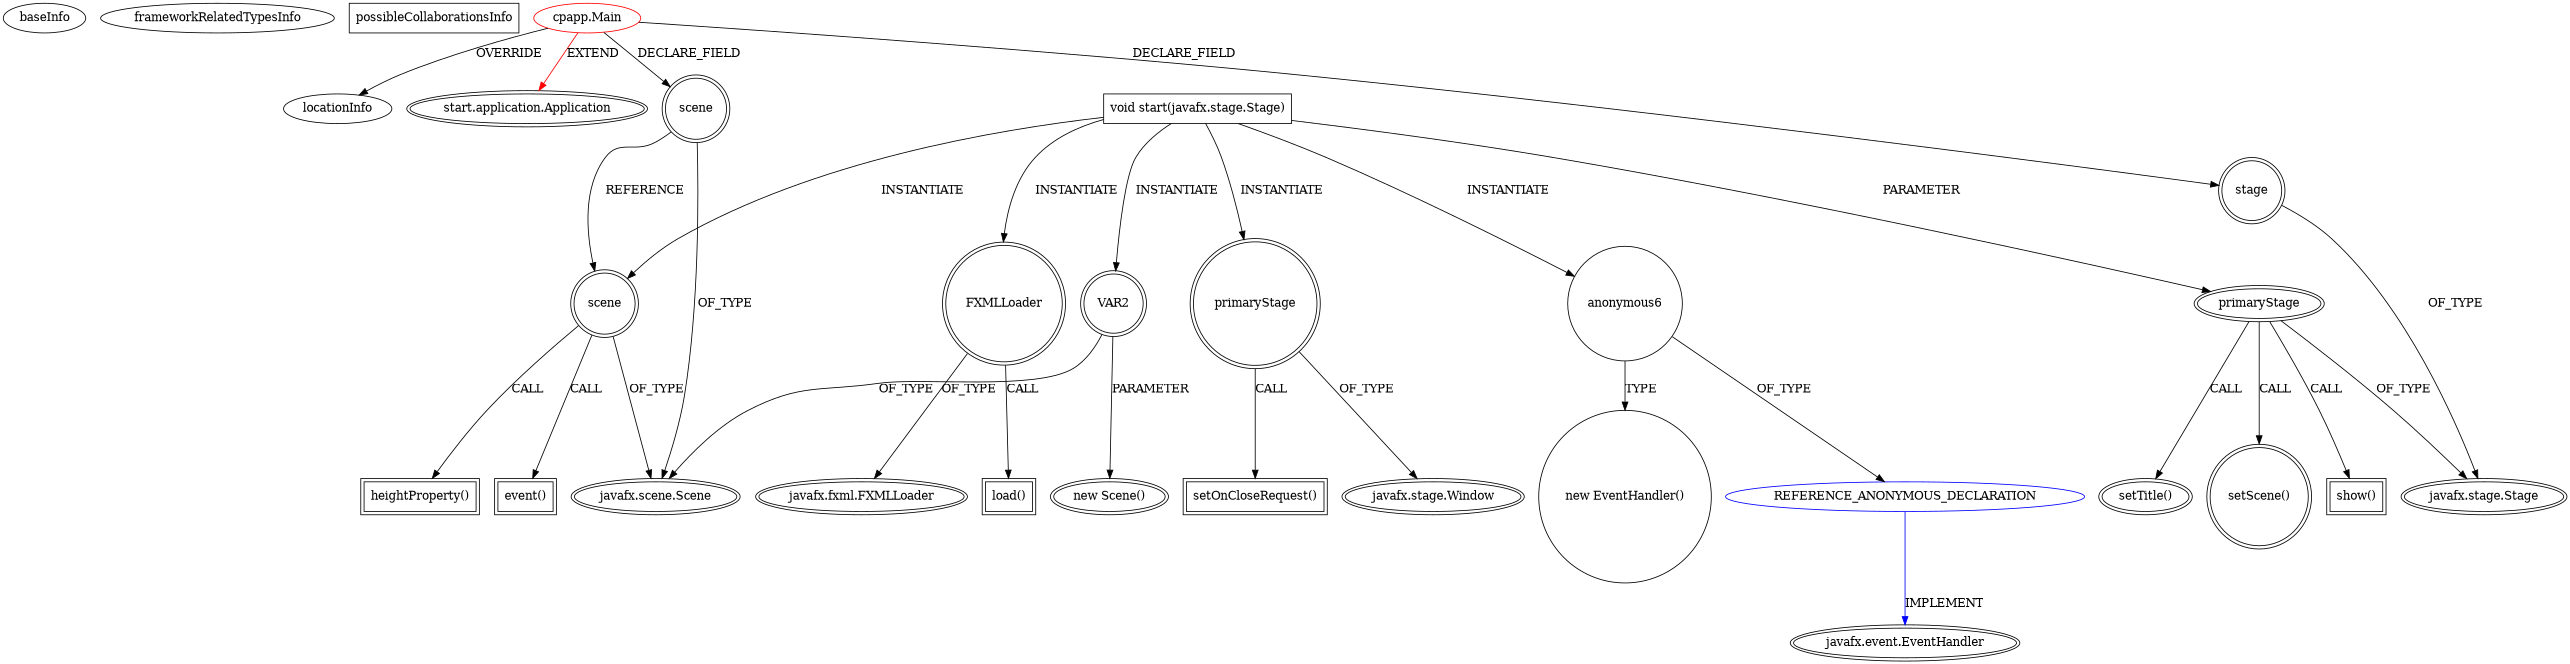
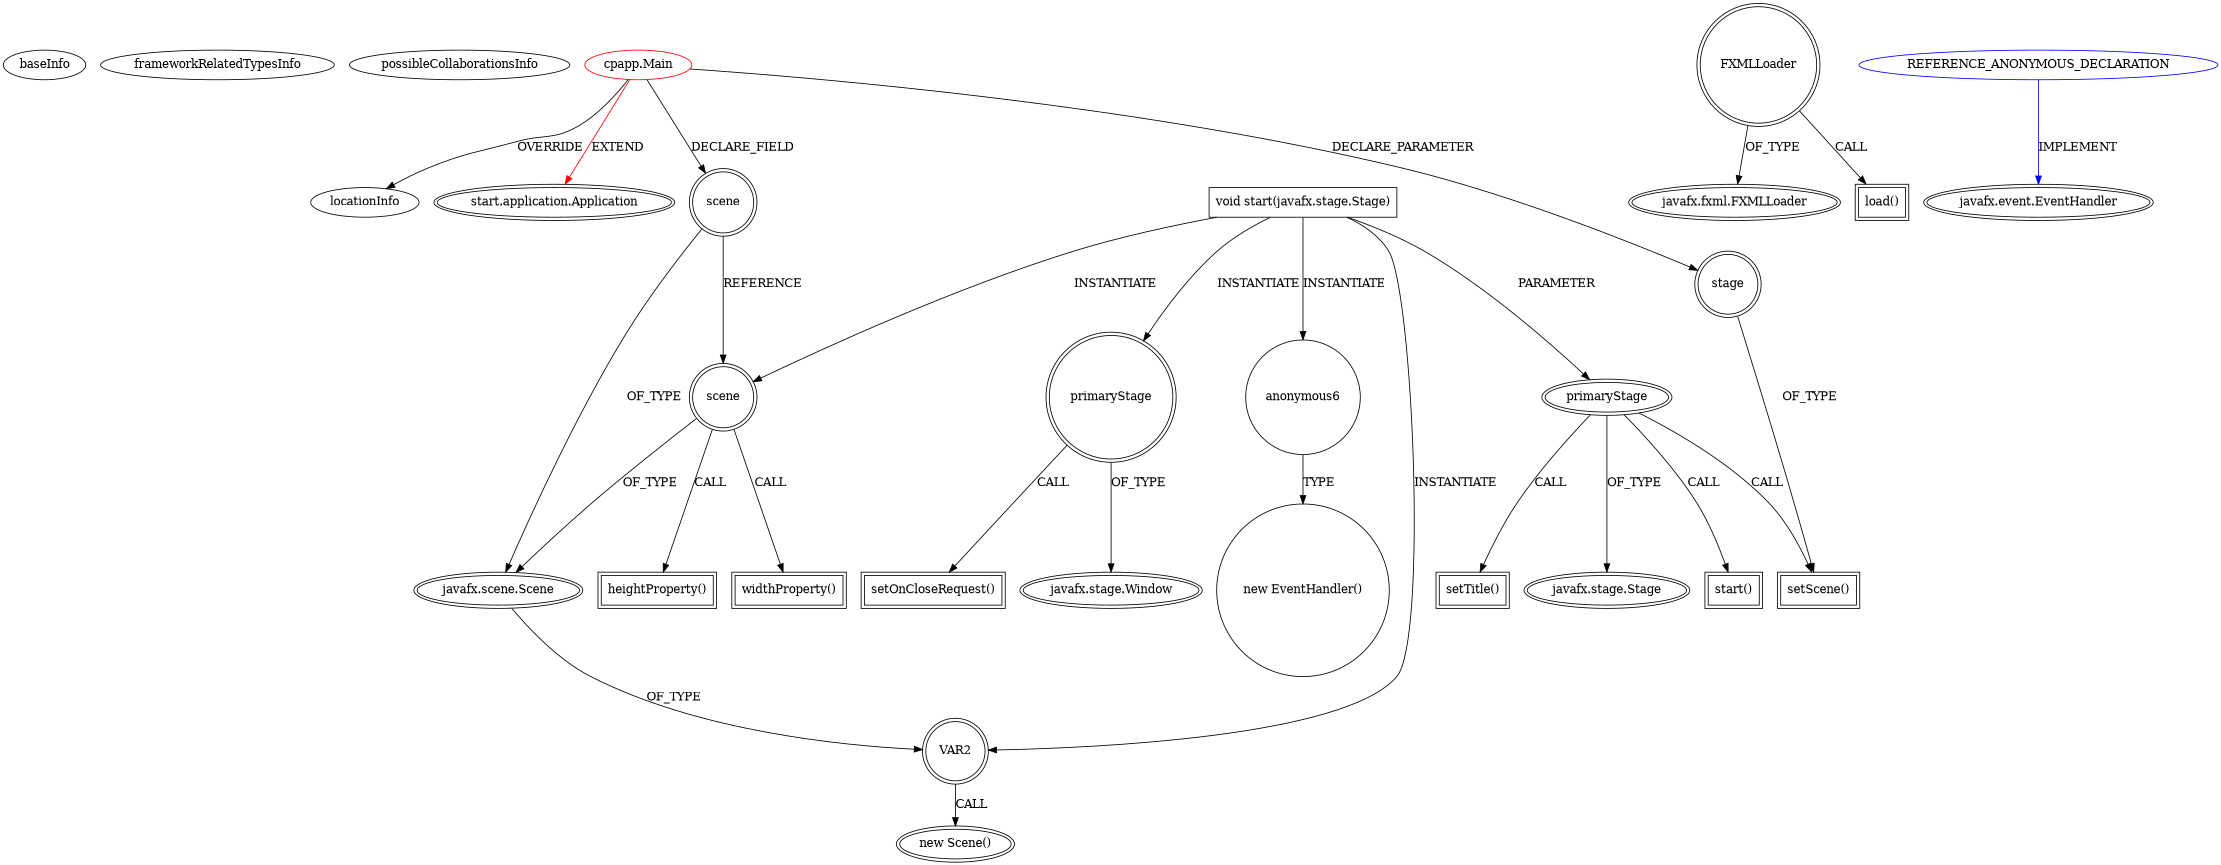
(434, 18) -> (460, 65)
(1184, 54) -> (1403, 148)
(1034, 159) -> none
(2400, 322) -> (1775, 440)
(884, 383) -> (698, 716)
(1151, 389) -> (971, 805)
(1775, 407) -> none
(526, 497) -> (789, 590)
(2146, 497) -> (1473, 590)
(2259, 497) -> (1819, 590)
(2356, 497) -> (1734, 590)
